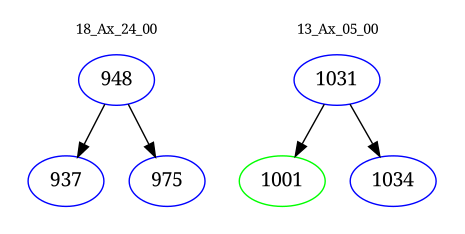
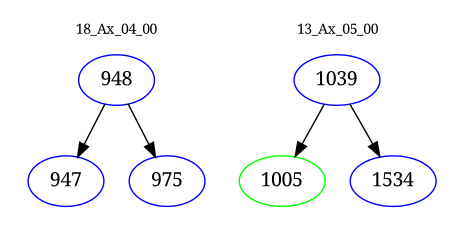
(117, 30) -> (117, 30)
(337, 80) -> (337, 80)
(66, 181) -> (66, 181)
(282, 181) -> (282, 181)
(393, 181) -> (393, 181)
